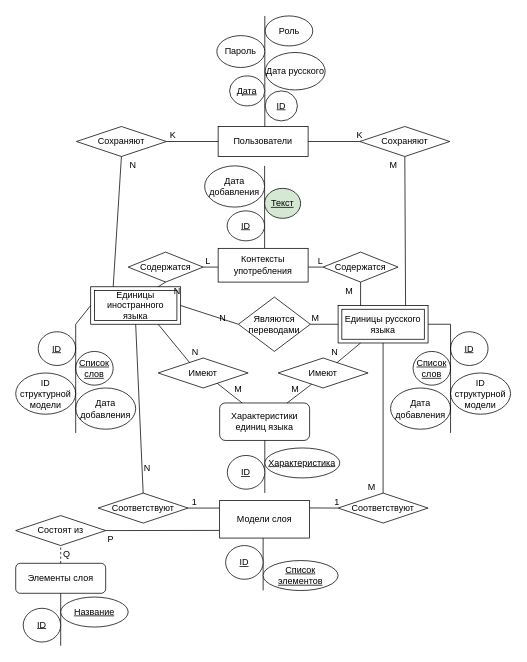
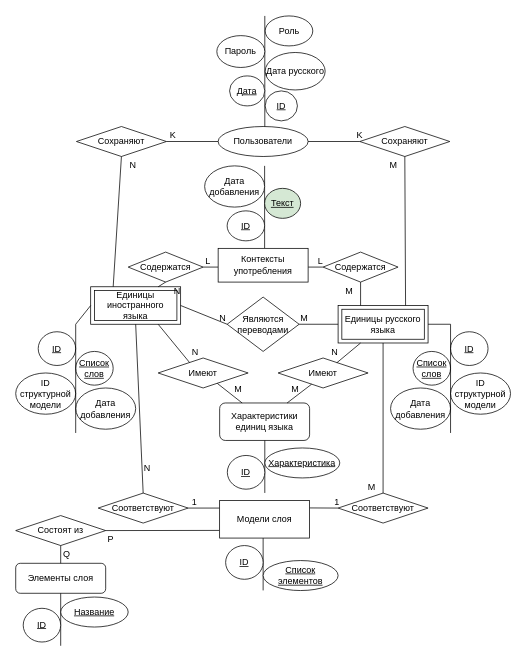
(263, 142) -> (263, 142)
(274, 324) -> (263, 324)
(60, 554) -> (60, 554)
